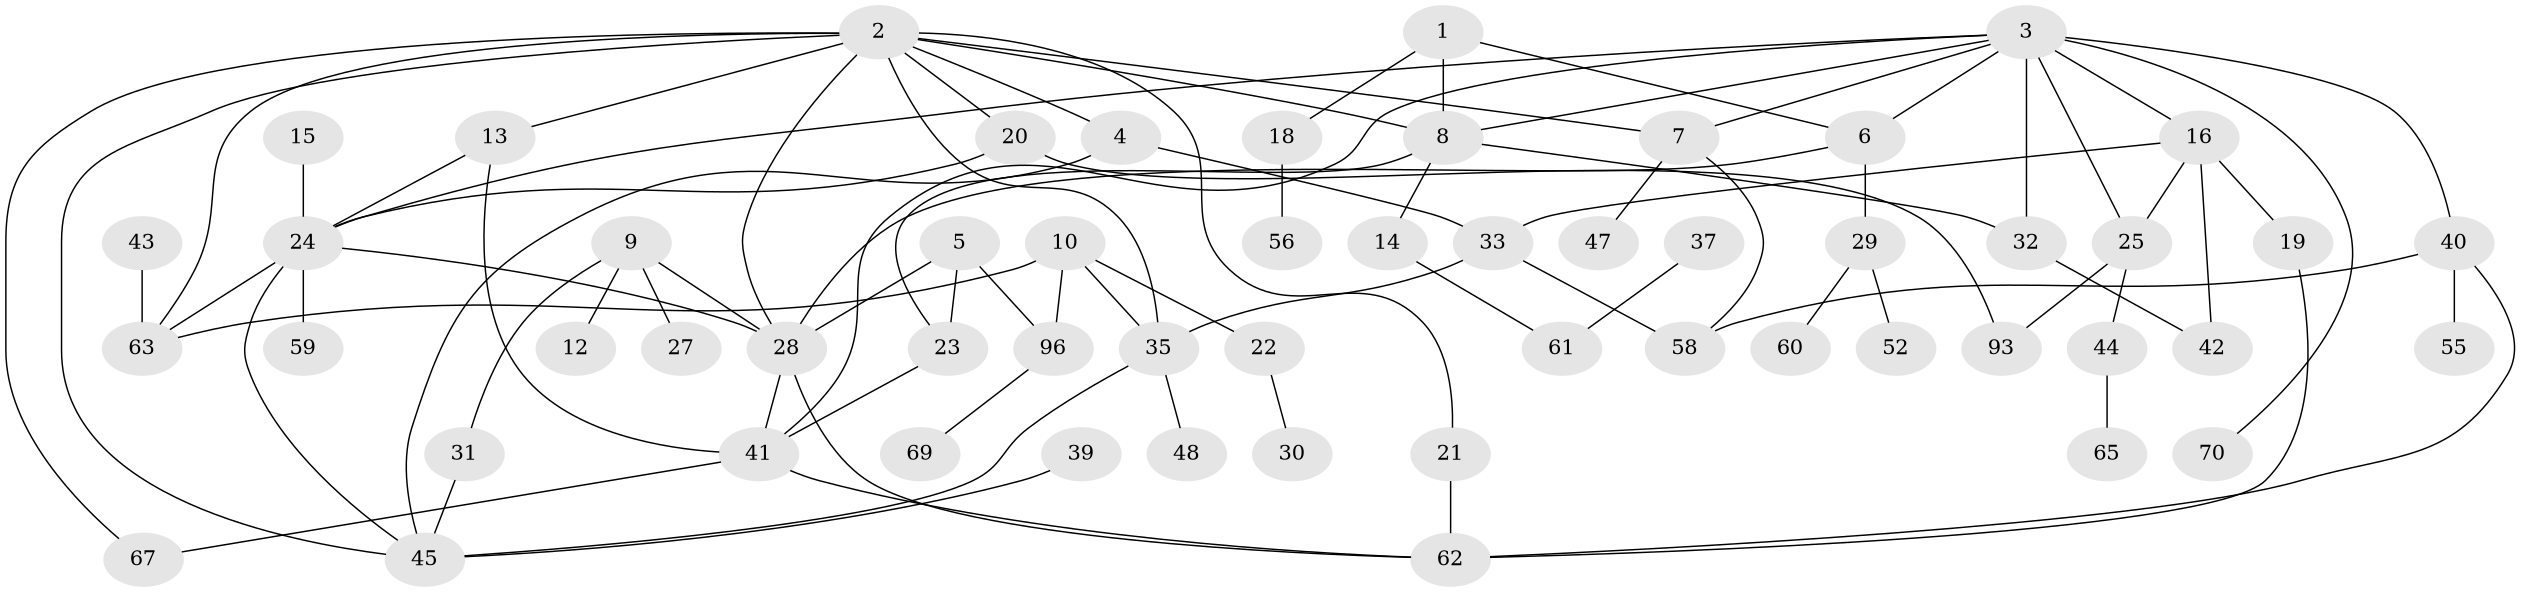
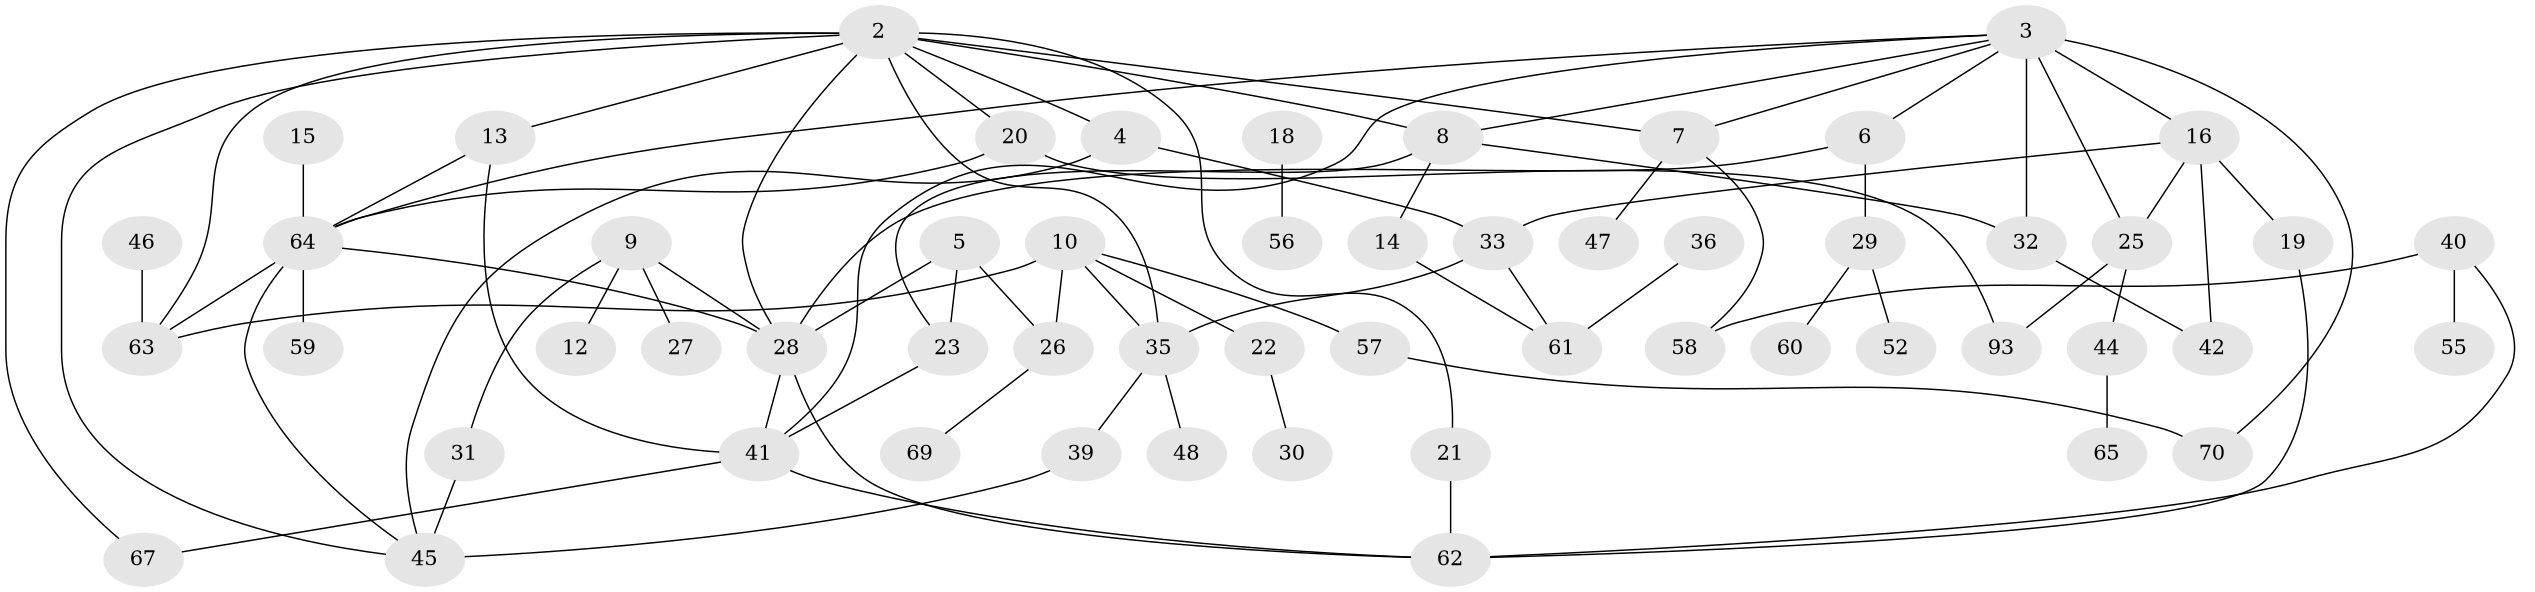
(1443, 32) -> none
(2293, 73) -> none
(142, 243) -> (142, 243)
(303, 243) -> (303, 243)
(1704, 243) -> (1704, 243)
(1589, 296) -> (1528, 296)
(1054, 349) -> (1054, 349)
none -> (1370, 349)
(956, 487) -> (1120, 402)
